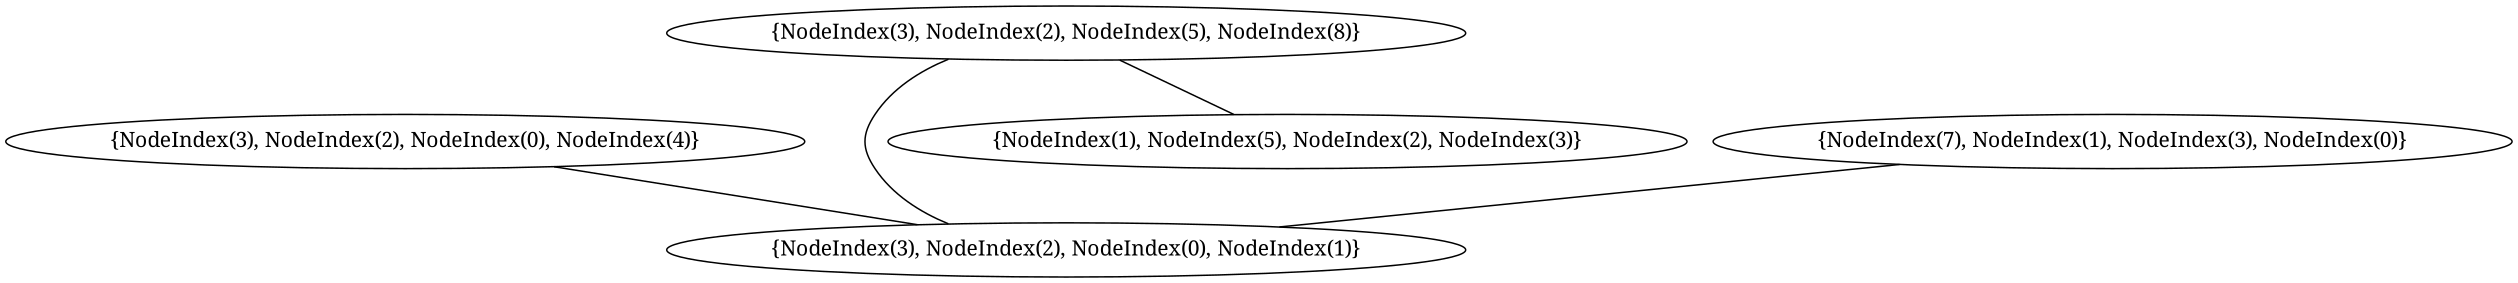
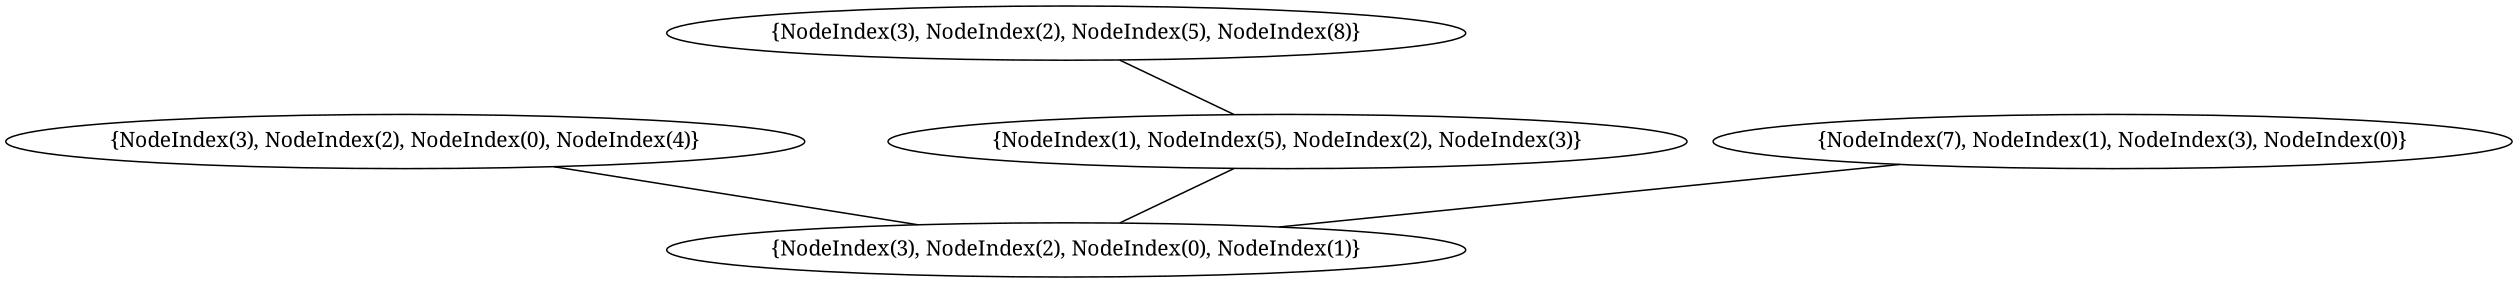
(865, 142) -> (1177, 196)
